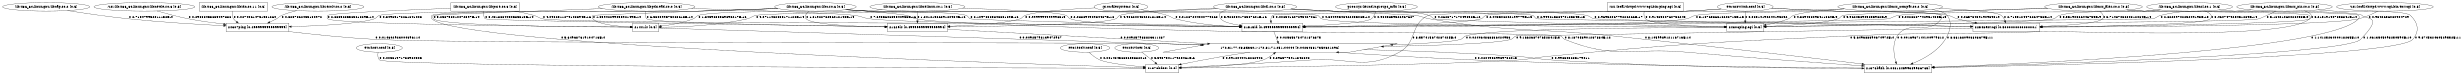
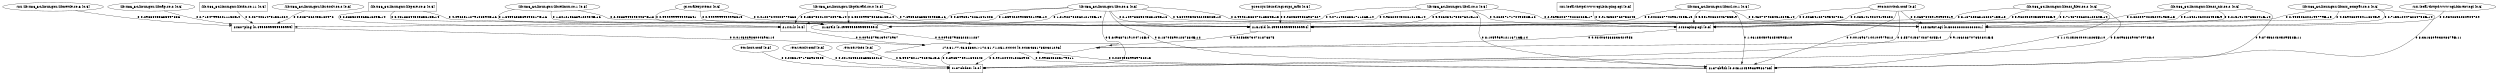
none -> (715, 25)
(917, 27) -> (850, 27)
